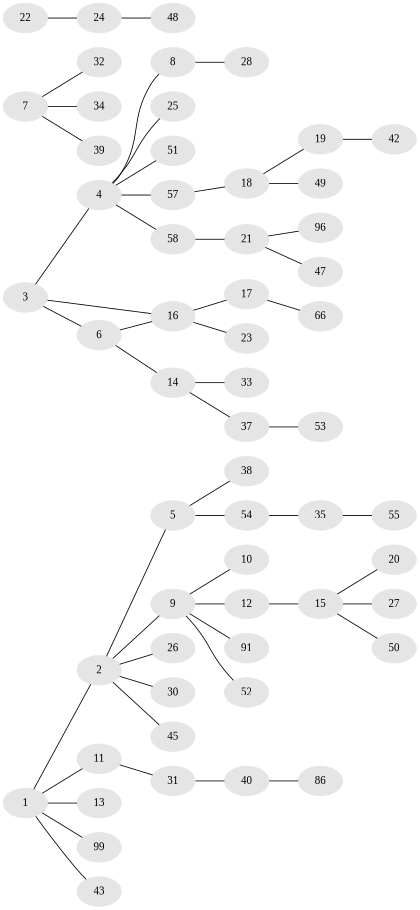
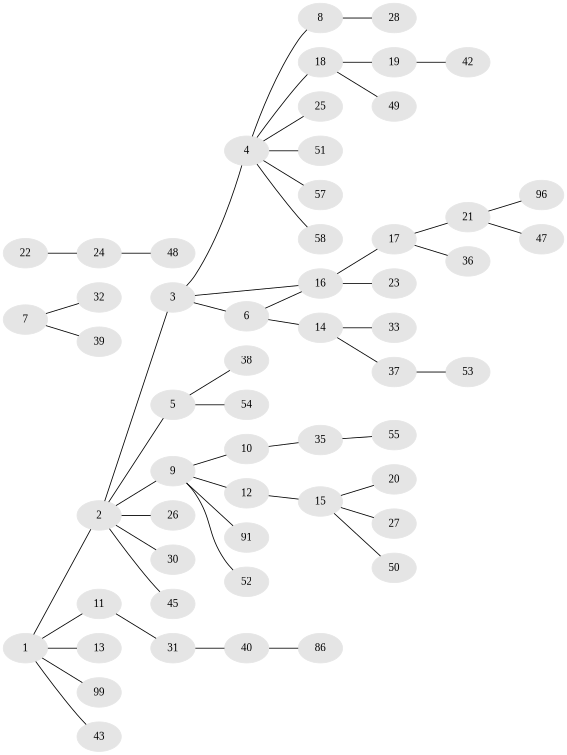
(99, 107) -> none
(210, 189) -> (281, 105)
(210, 239) -> (431, 228)
(320, 316) -> (468, 261)
none -> (136, 406)
(284, 515) -> (284, 445)
